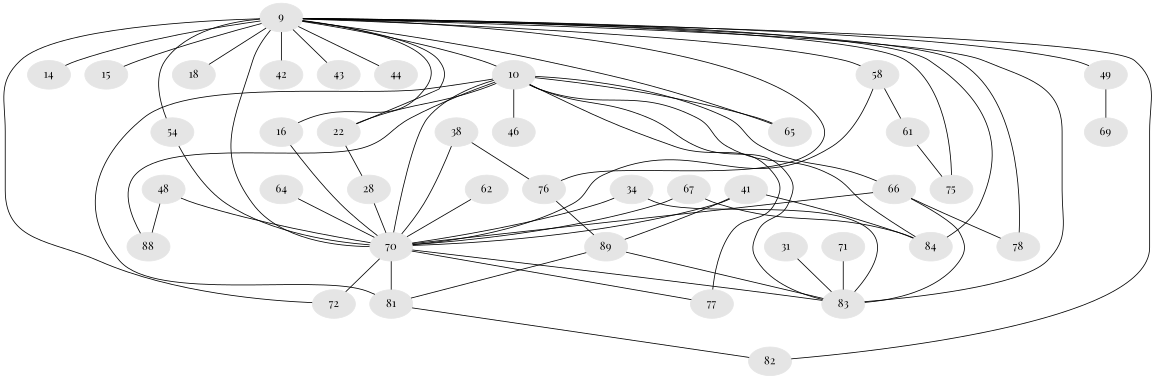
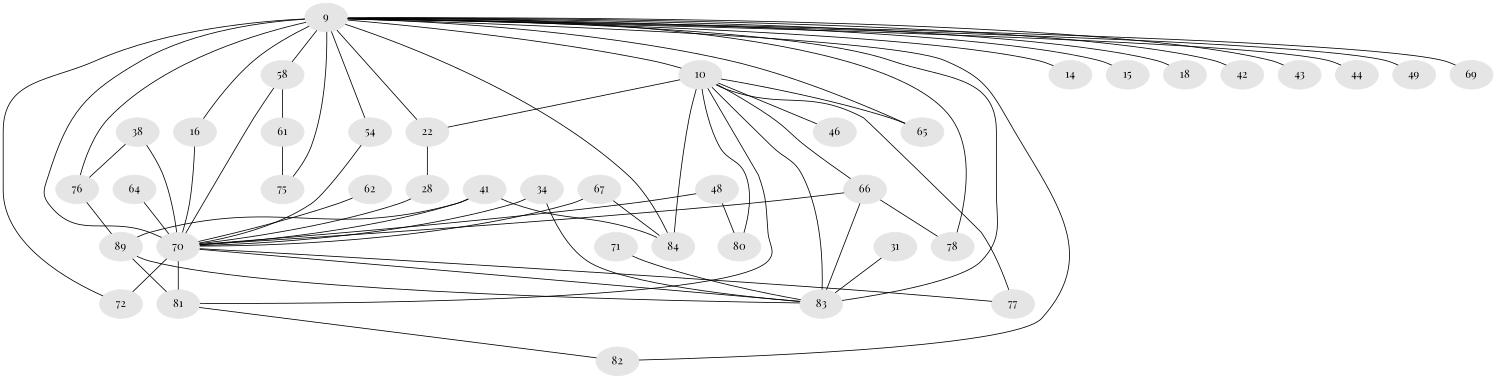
(1106, 104) -> (903, 30)
(418, 137) -> none
(148, 247) -> (739, 247)
